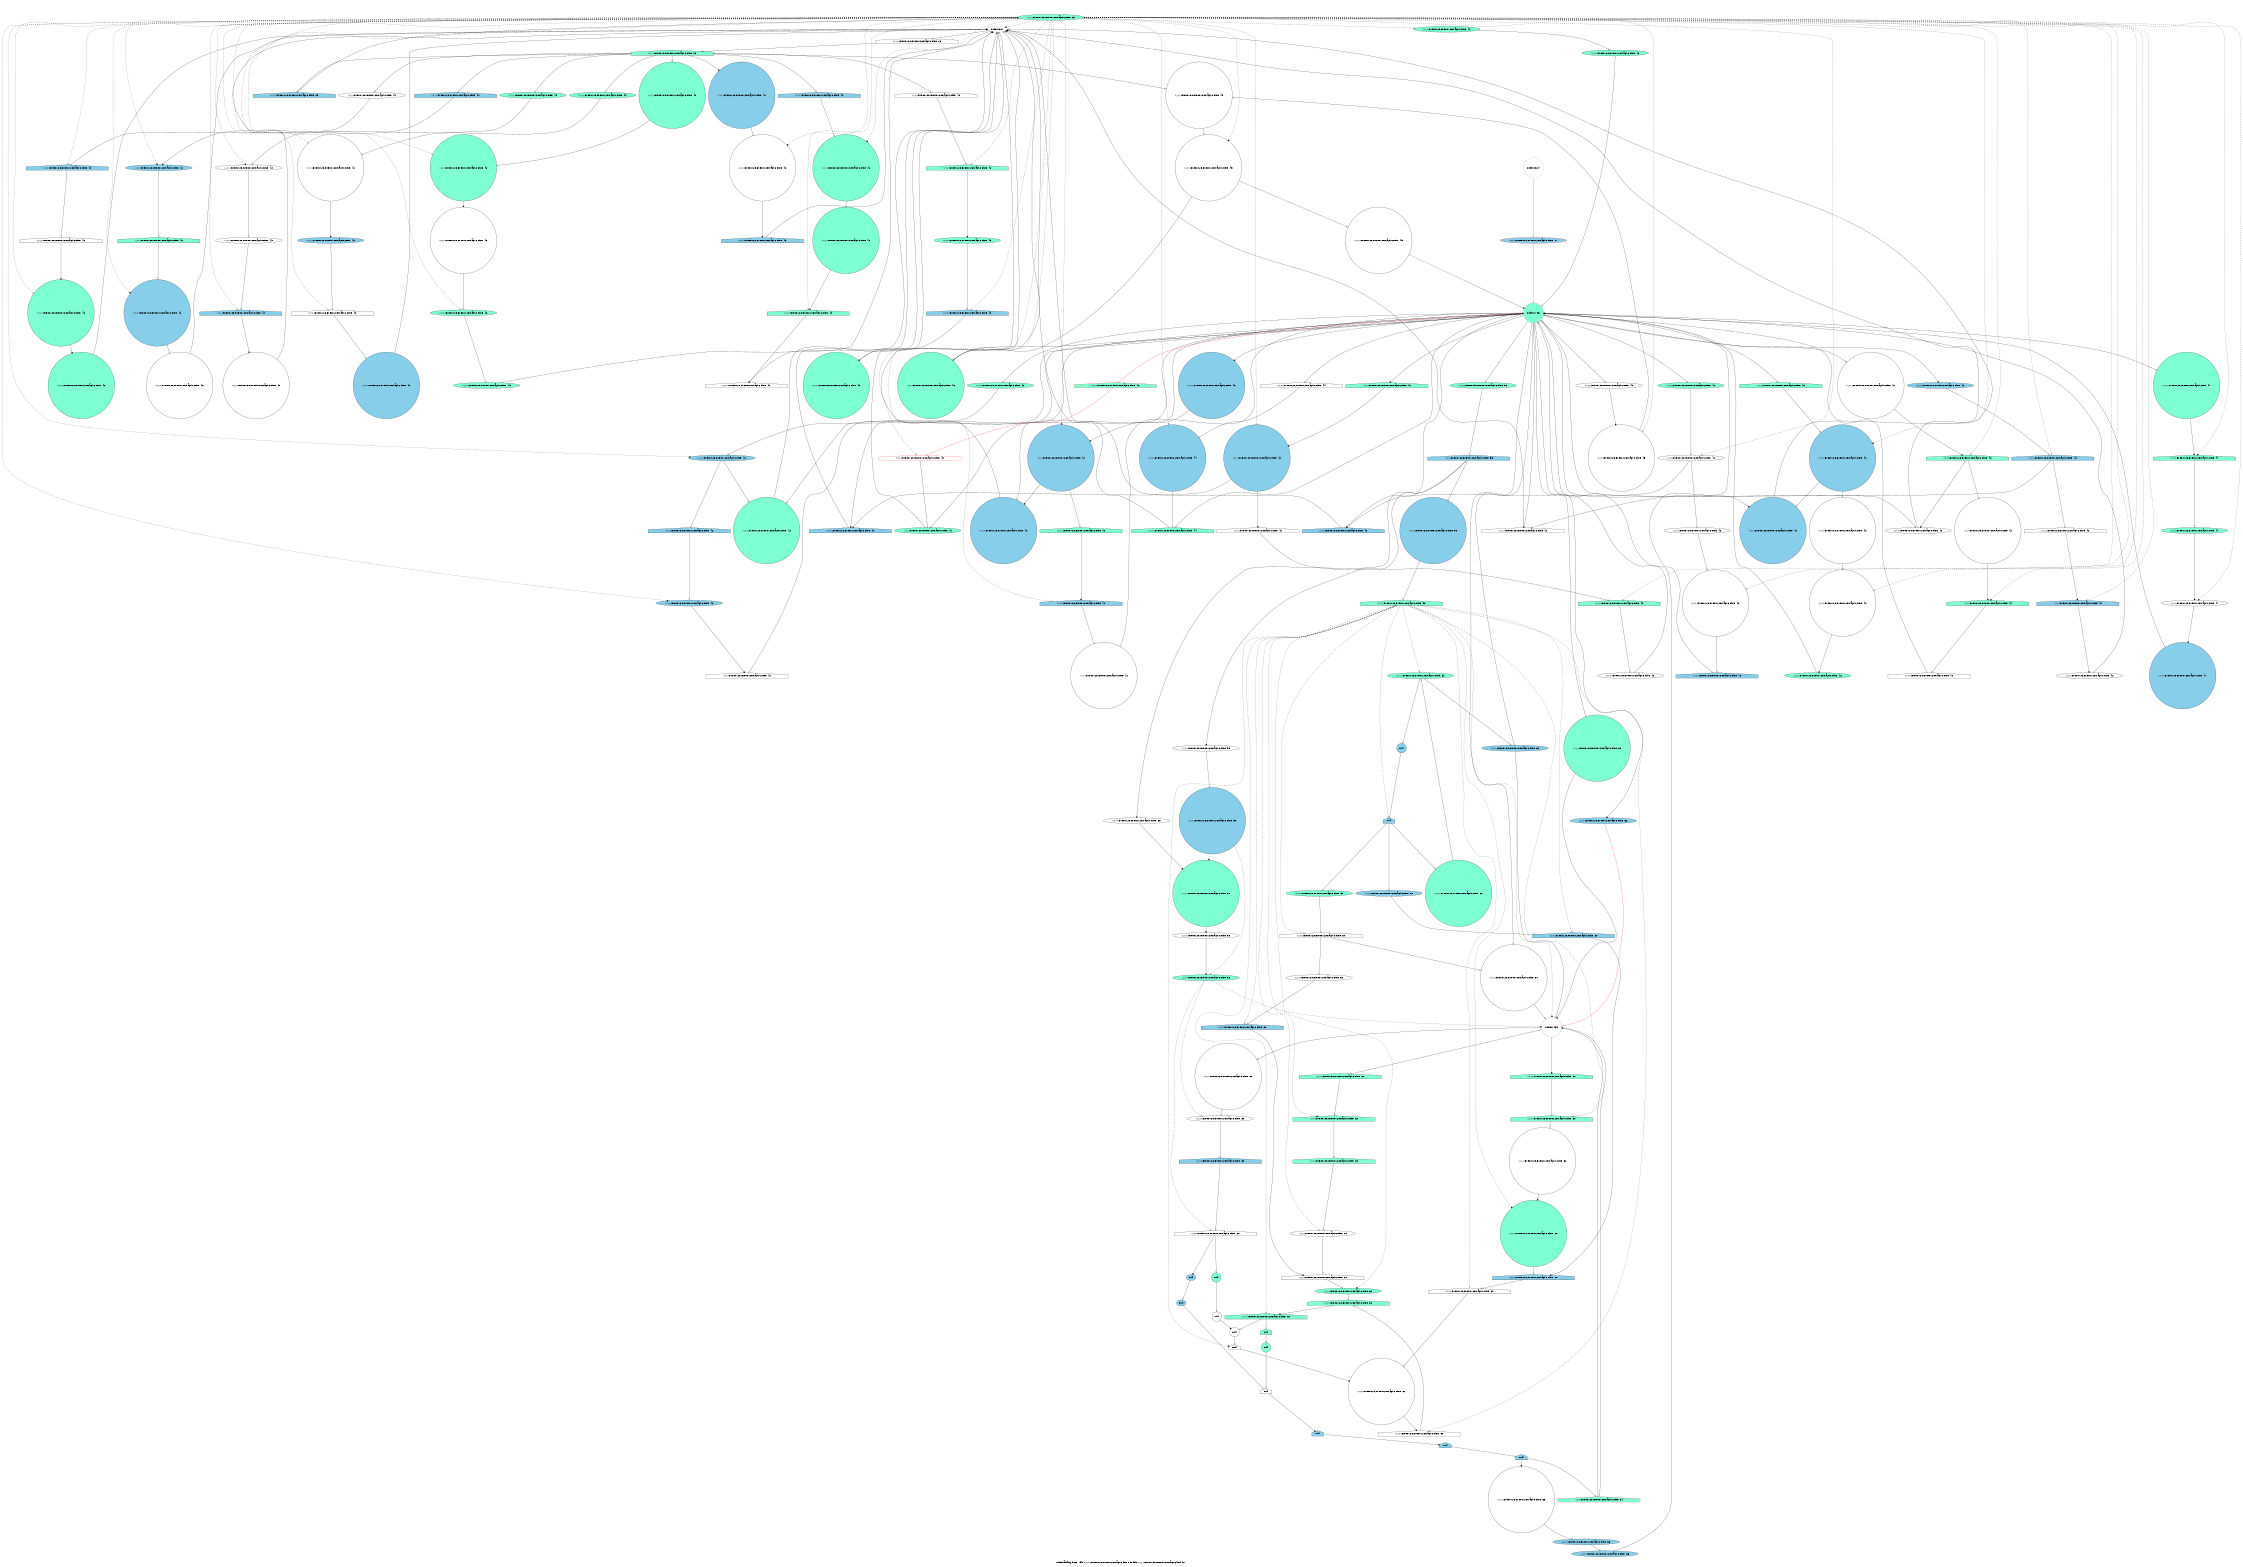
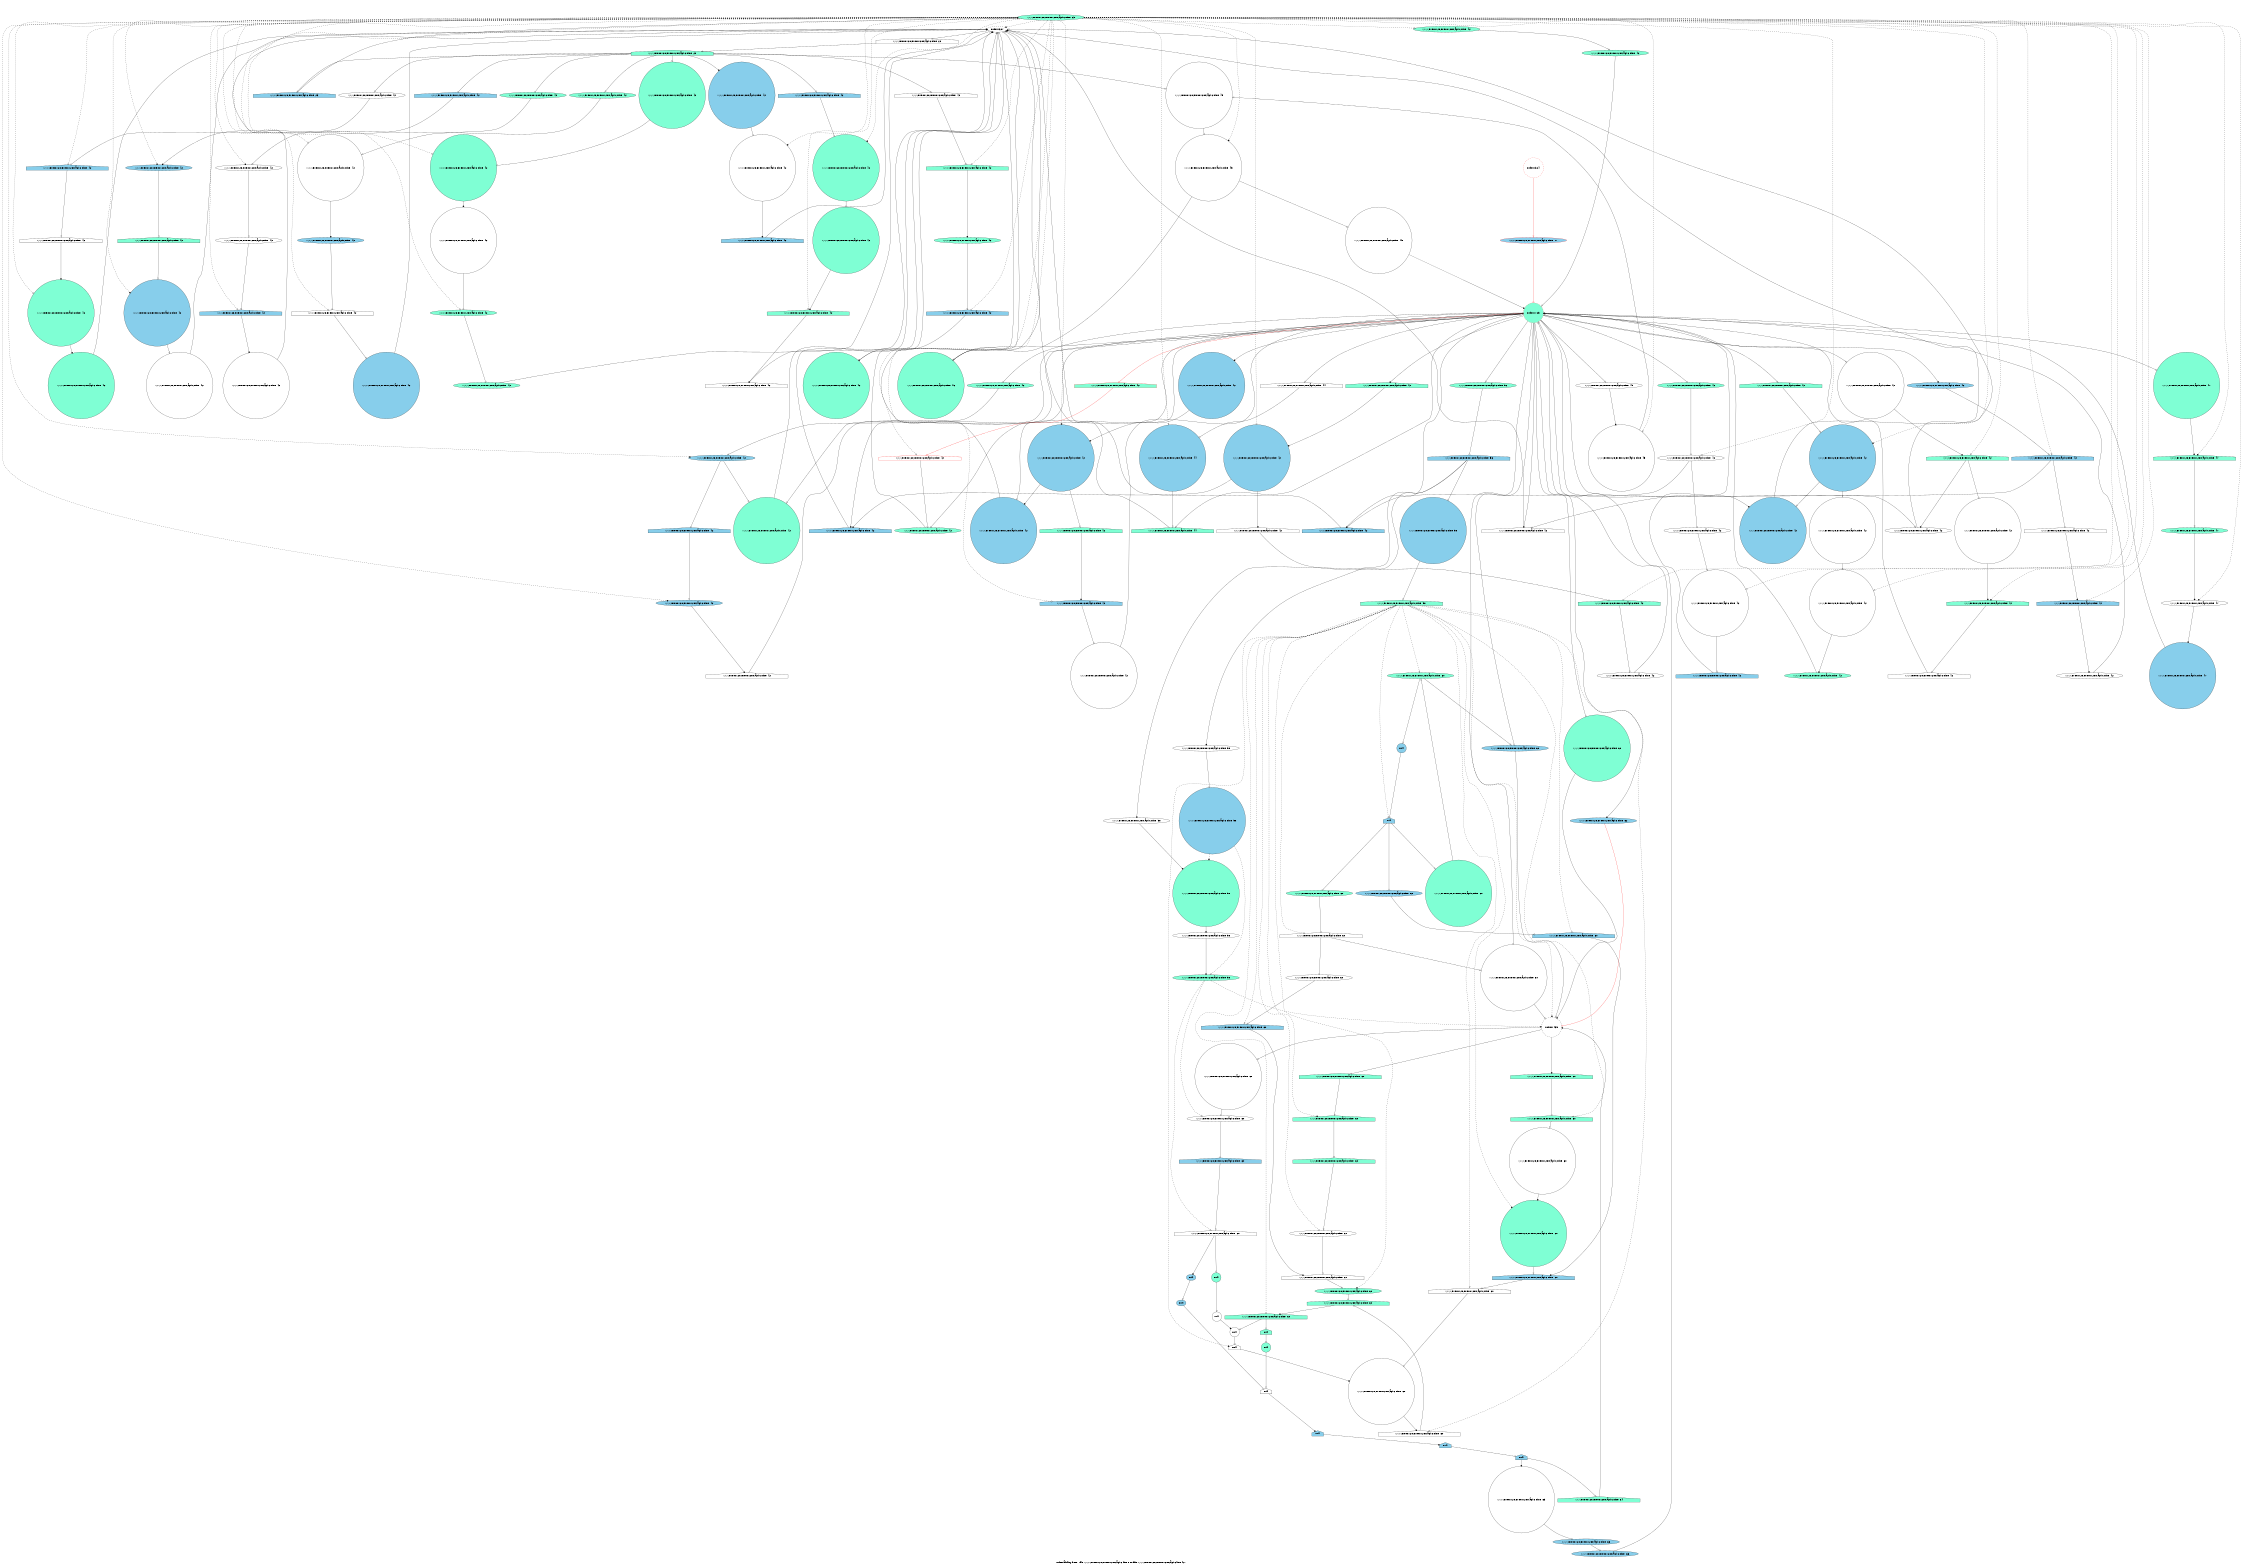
(1597, 1250) -> none
(1599, 1500) -> (1599, 1500)
